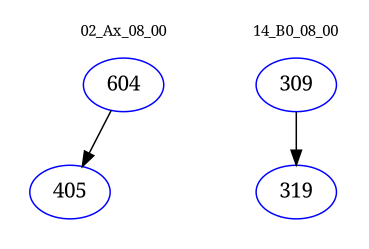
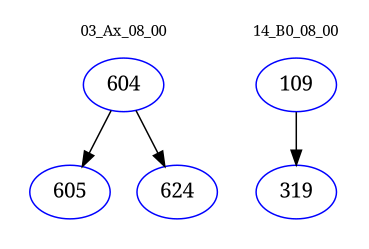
(124, 32) -> (124, 32)
(296, 85) -> (296, 85)
(70, 192) -> (70, 192)
none -> (177, 192)
